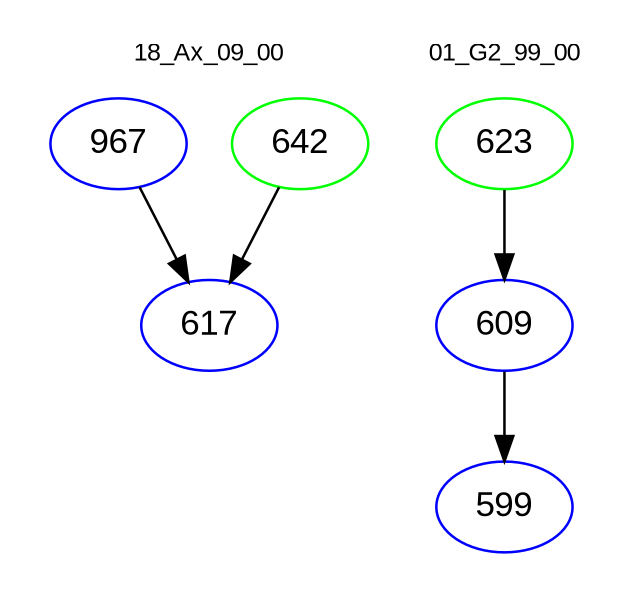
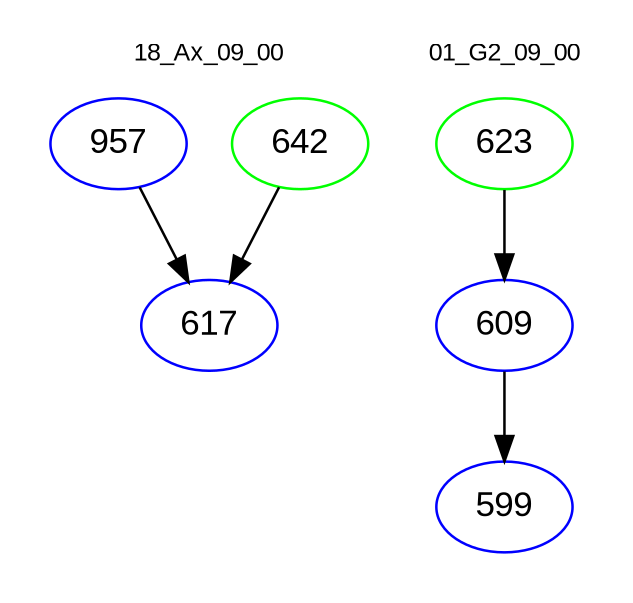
(506, 54) -> (506, 54)
(119, 144) -> (119, 144)
